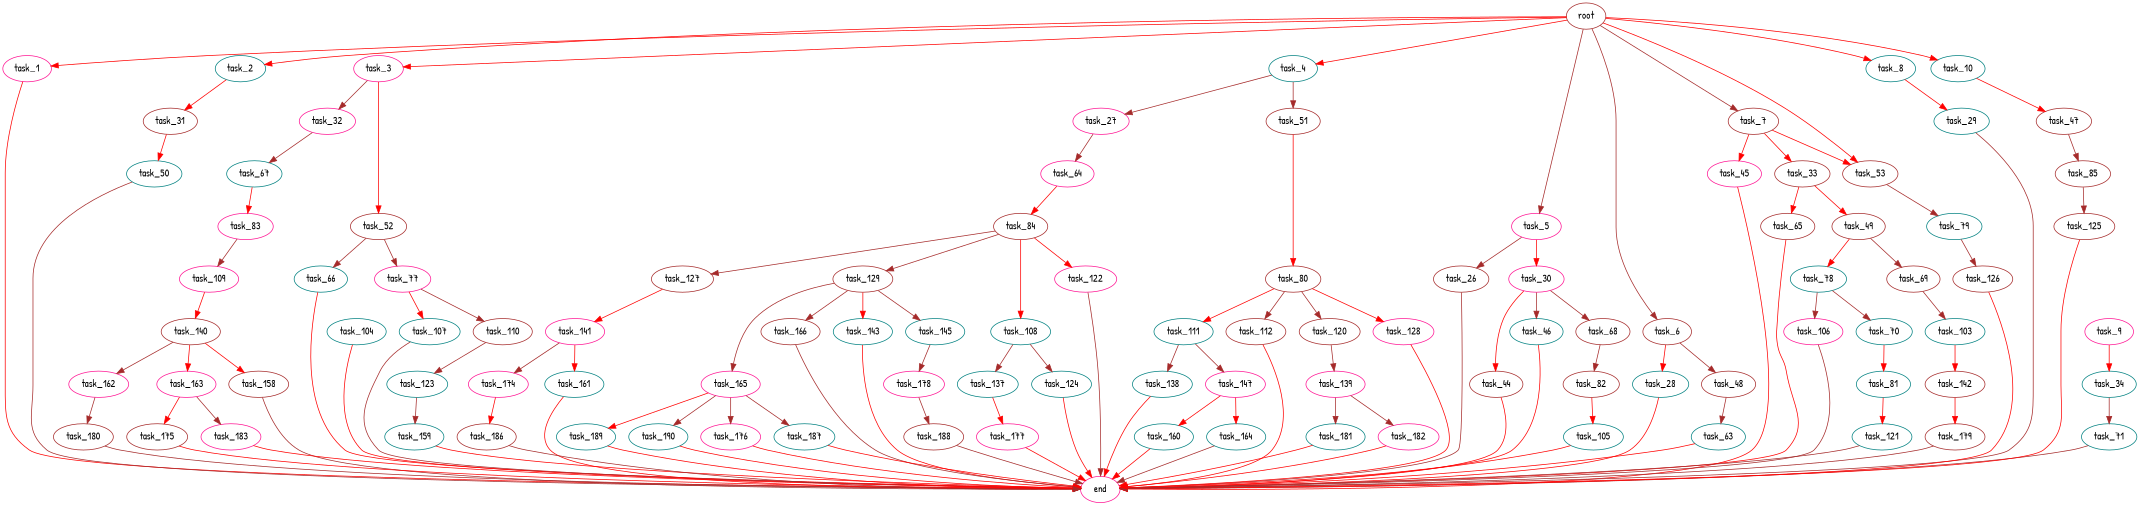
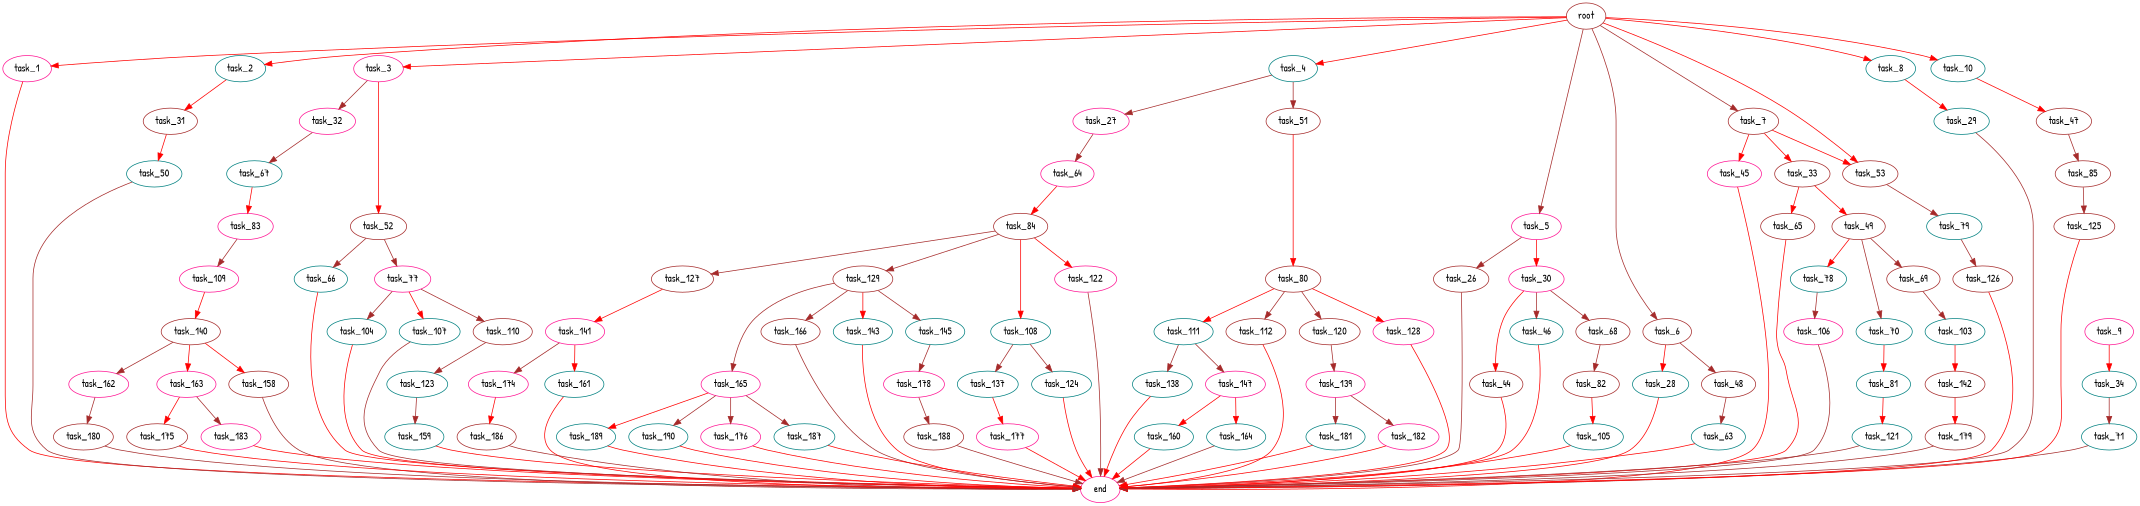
none -> (382, 302)
(1848, 303) -> (1871, 275)
